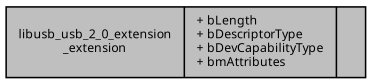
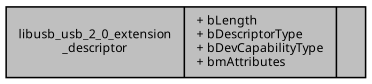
(95, 48) -> (95, 48)
